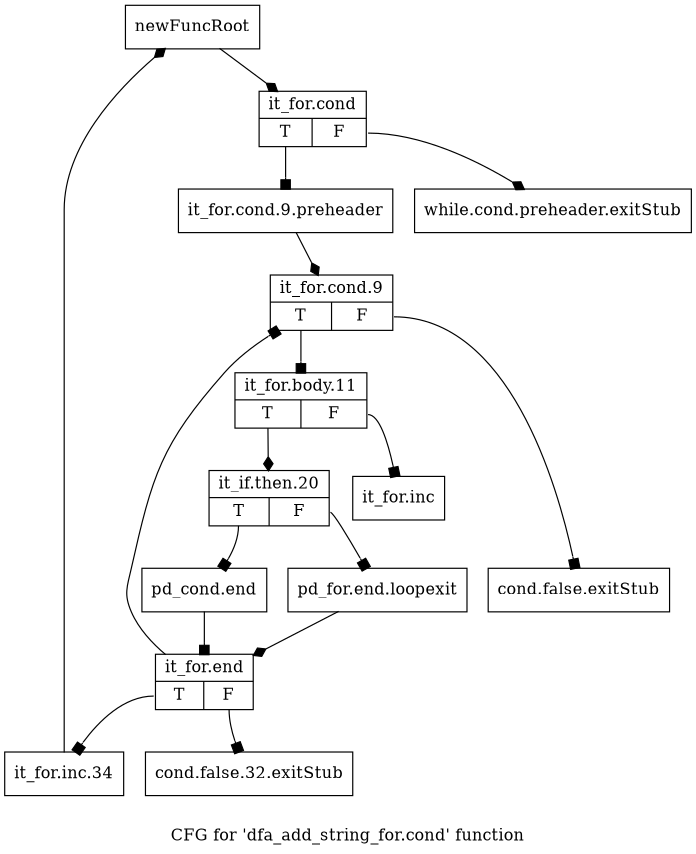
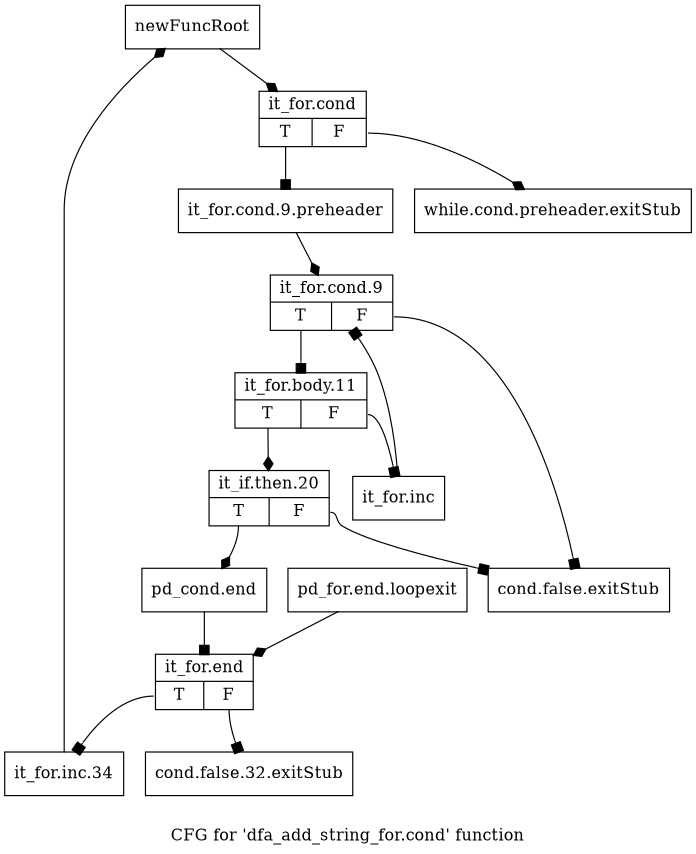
(154, 483) -> (388, 406)
(346, 534) -> (399, 548)
(236, 543) -> (236, 543)
